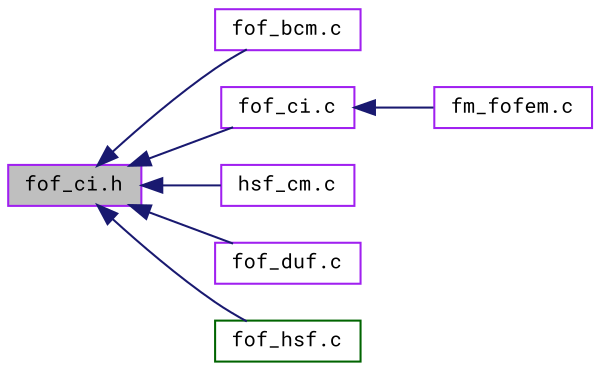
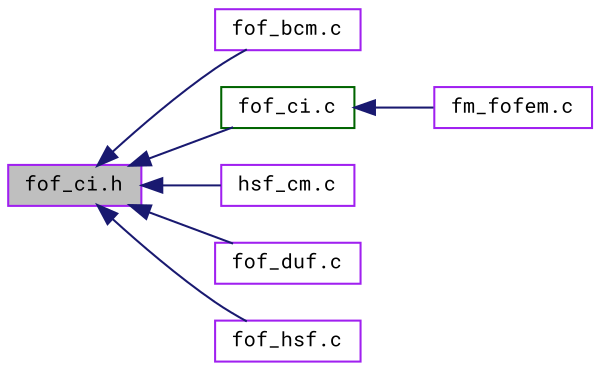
(288, 108) -> (288, 108)
(288, 341) -> (288, 341)
